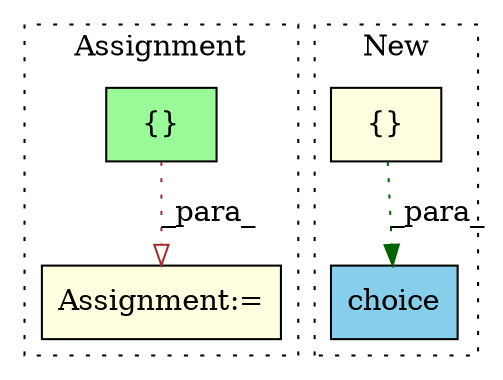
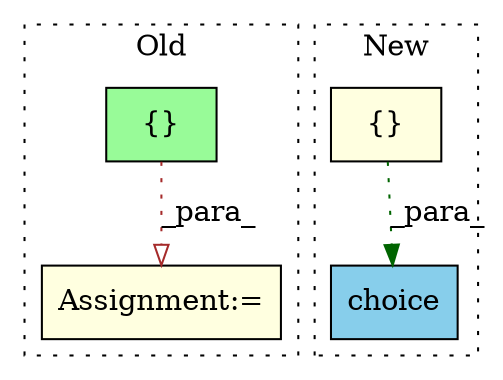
(161, 48) -> (161, 48)
